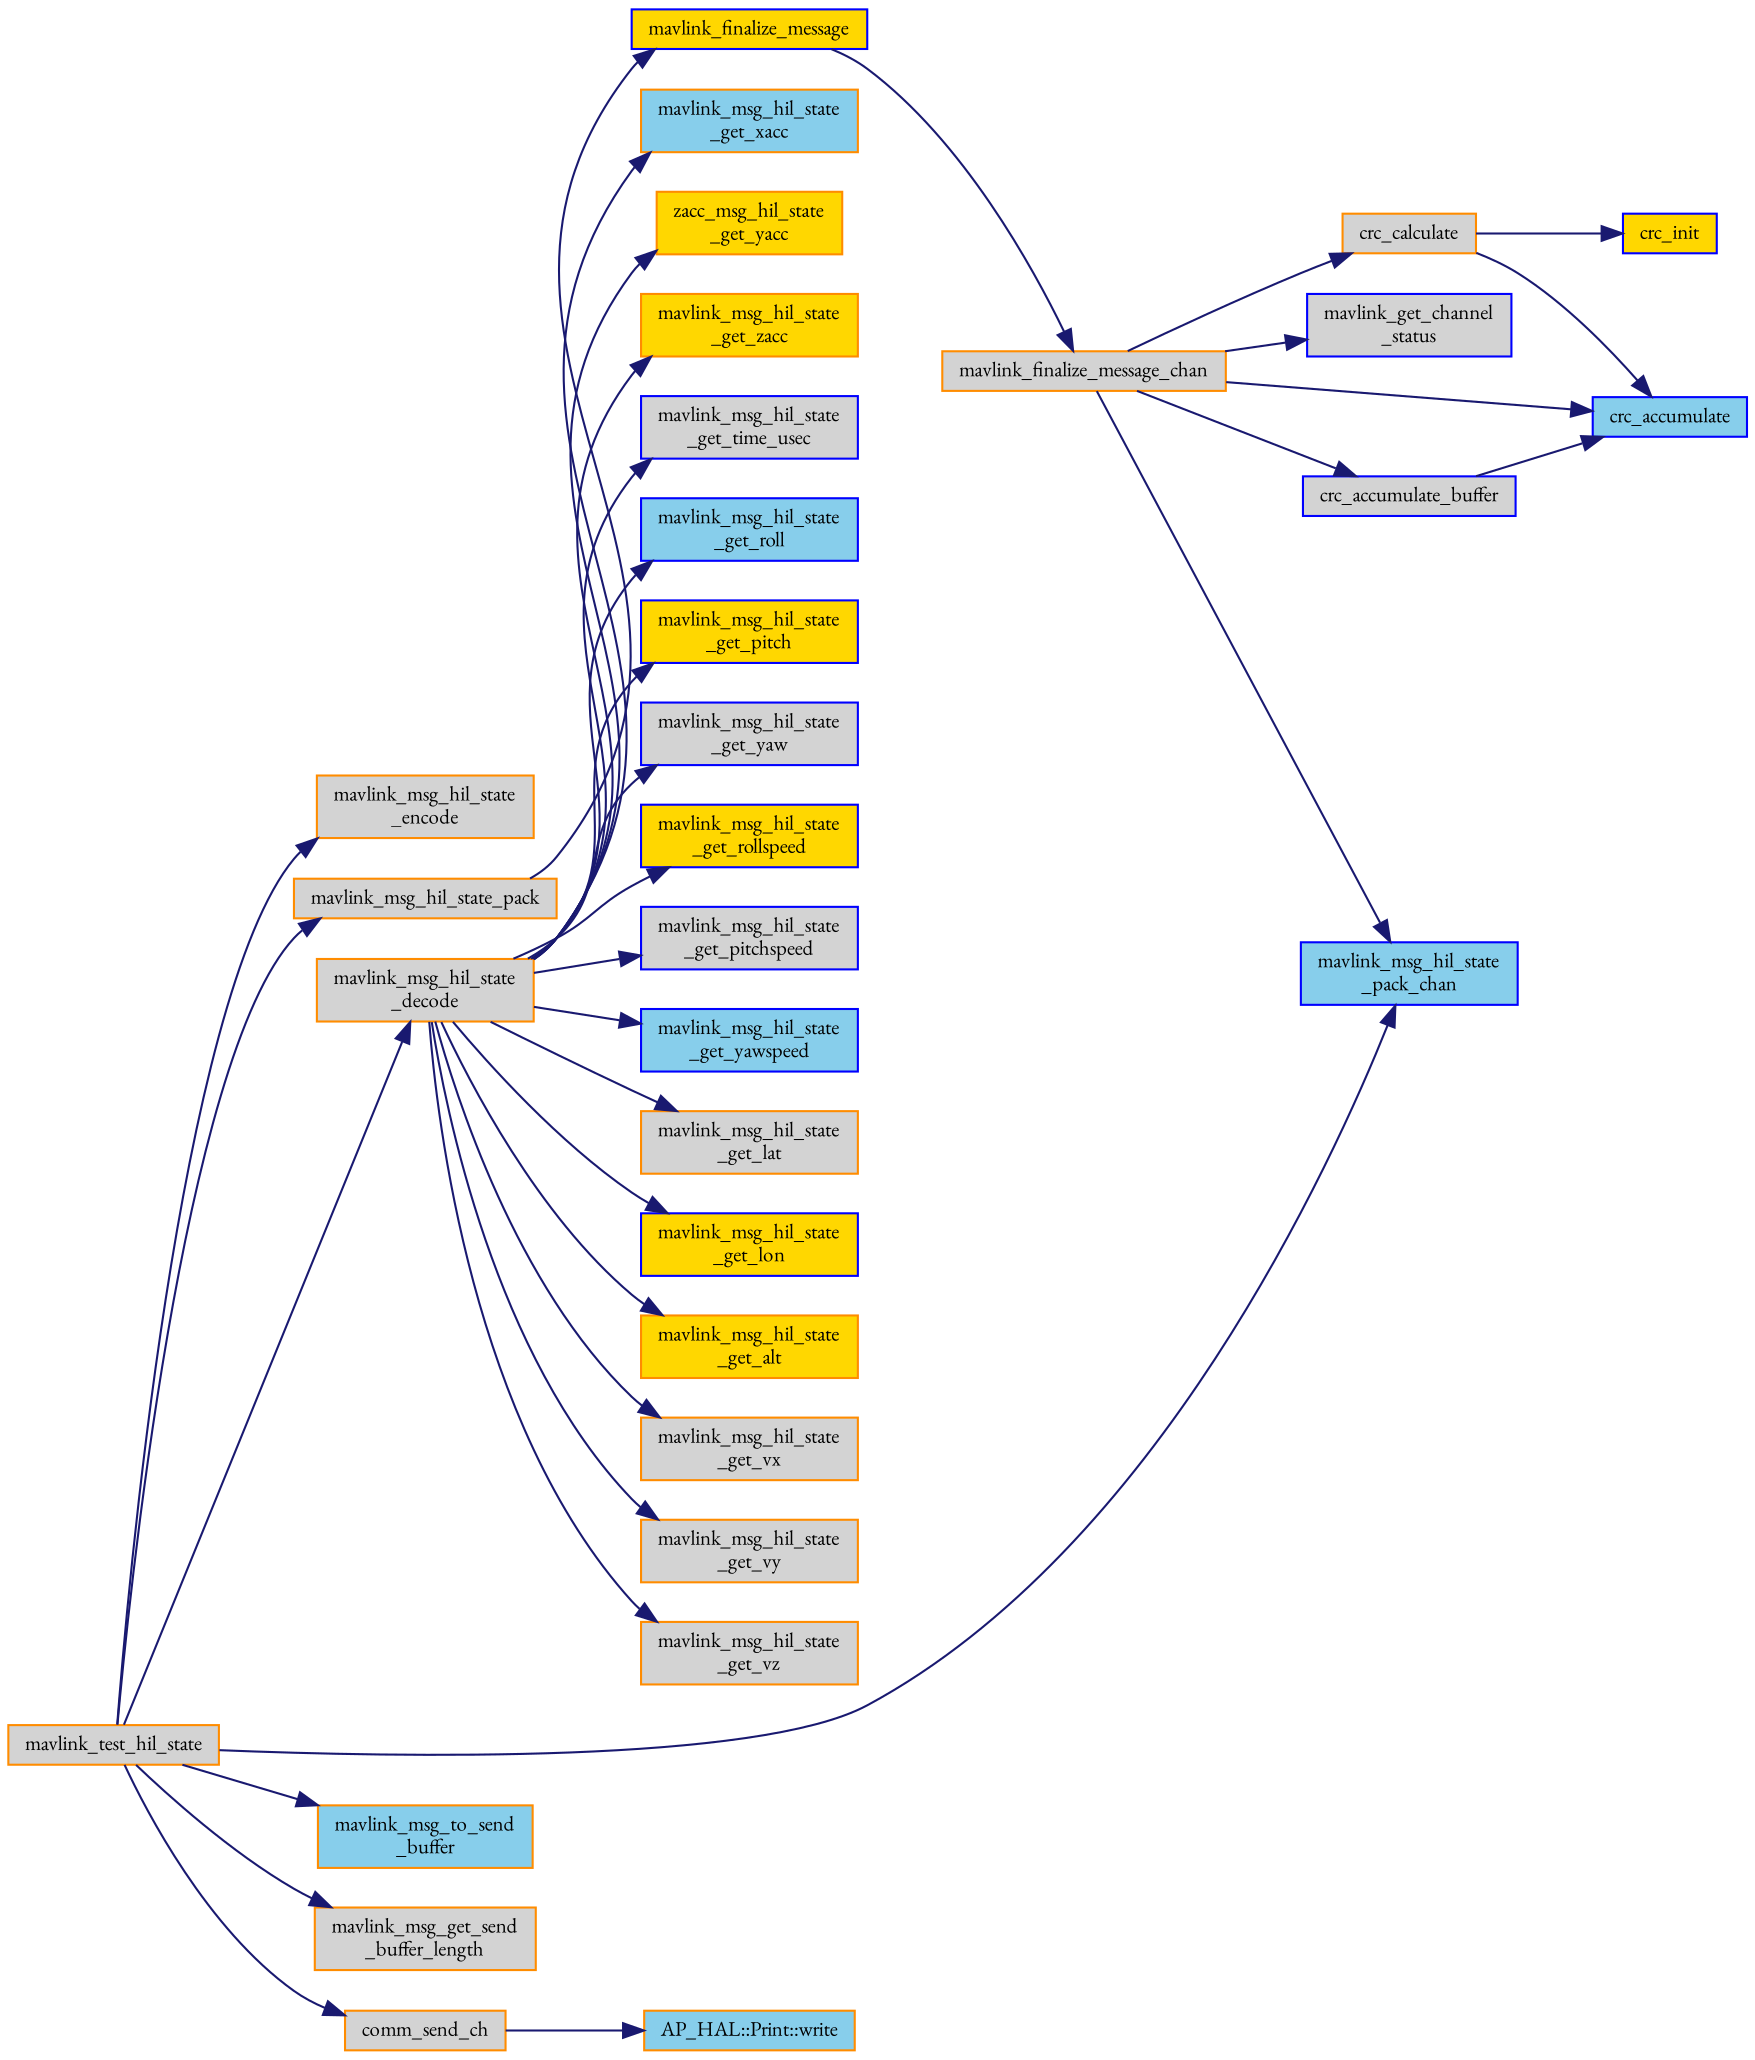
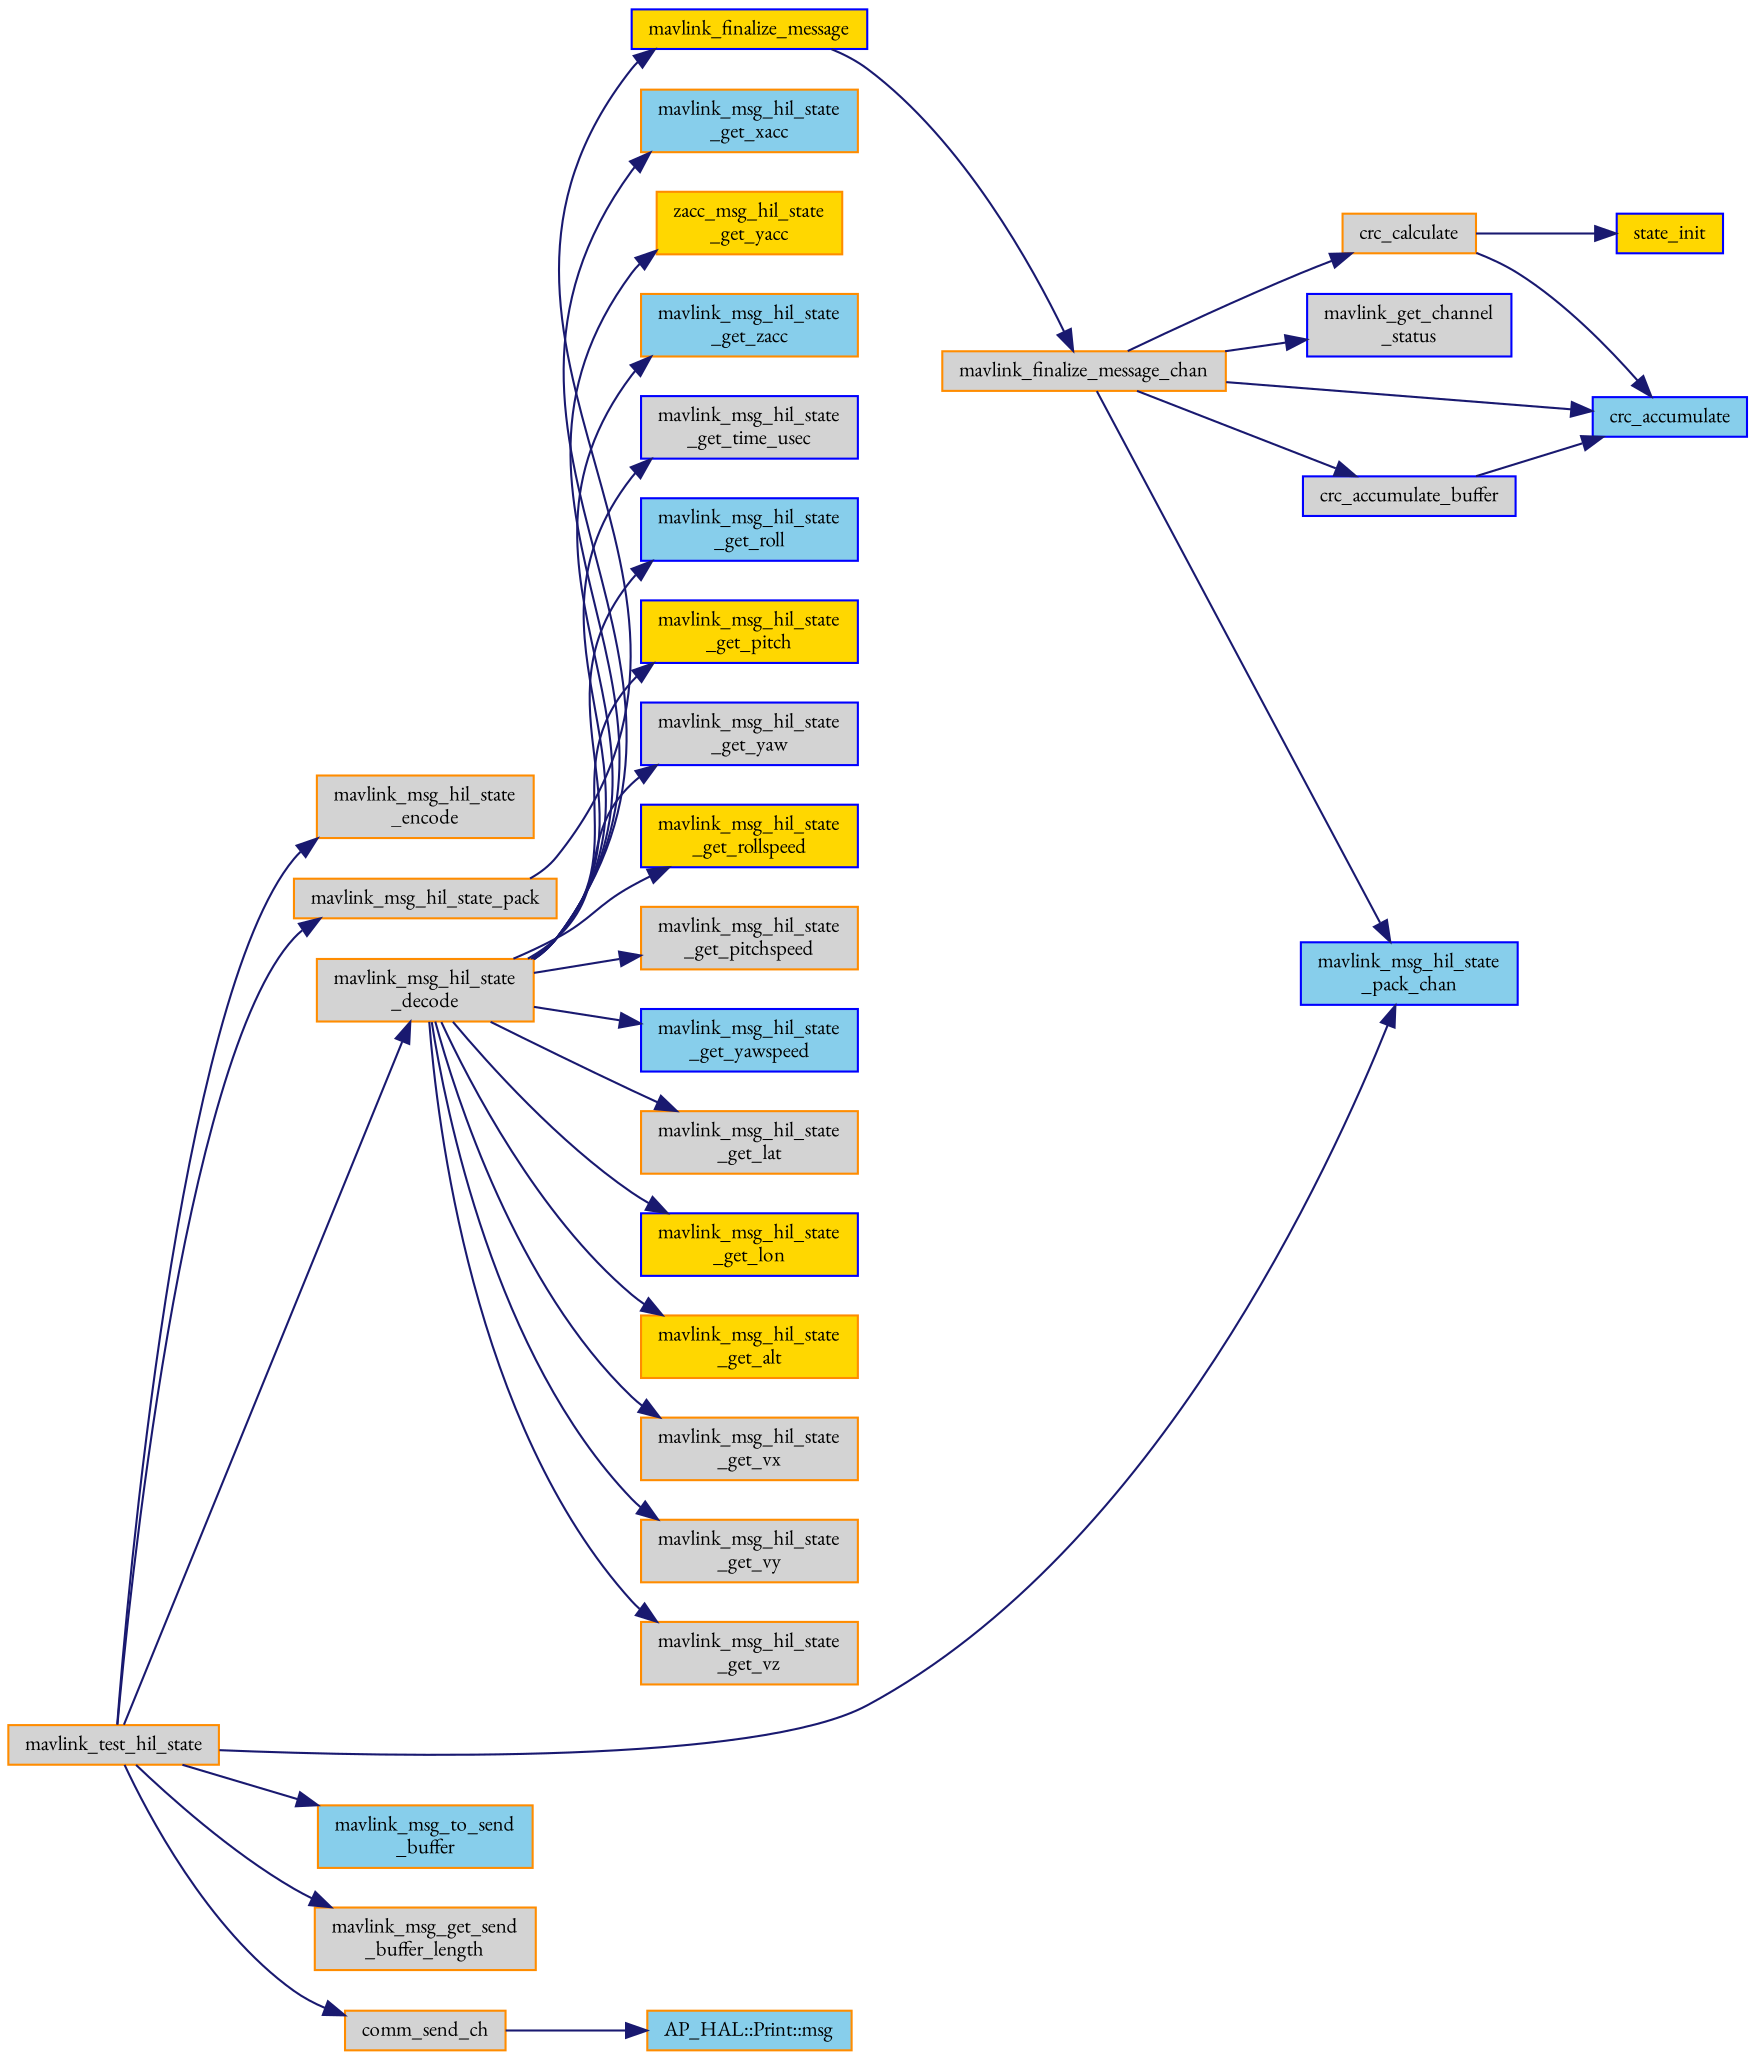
(1670, 233) -> (1670, 233)
(749, 325) -> (749, 325)
(749, 938) -> (749, 938)
(749, 2031) -> (749, 2031)
